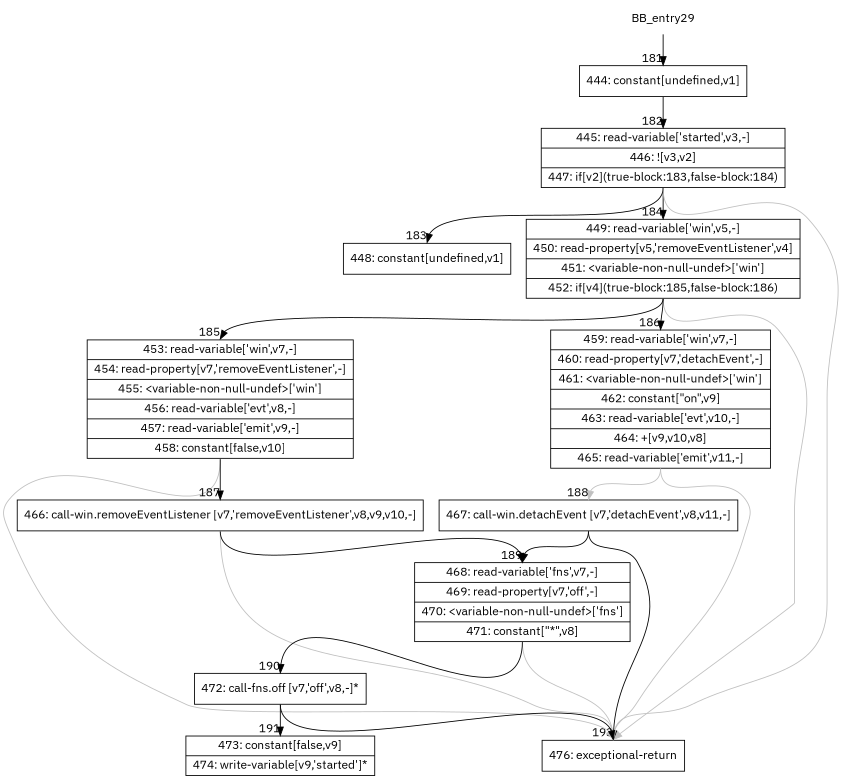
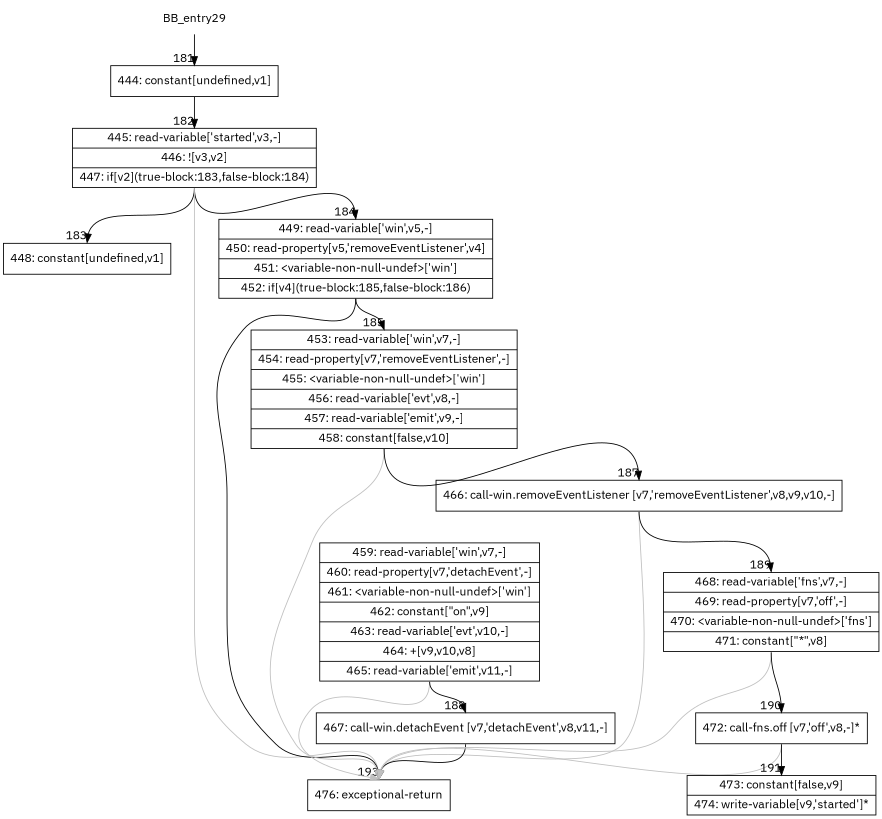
(662, 315) -> none
(629, 484) -> (443, 696)
(795, 505) -> (227, 531)
(560, 547) -> none
(443, 723) -> (595, 763)
